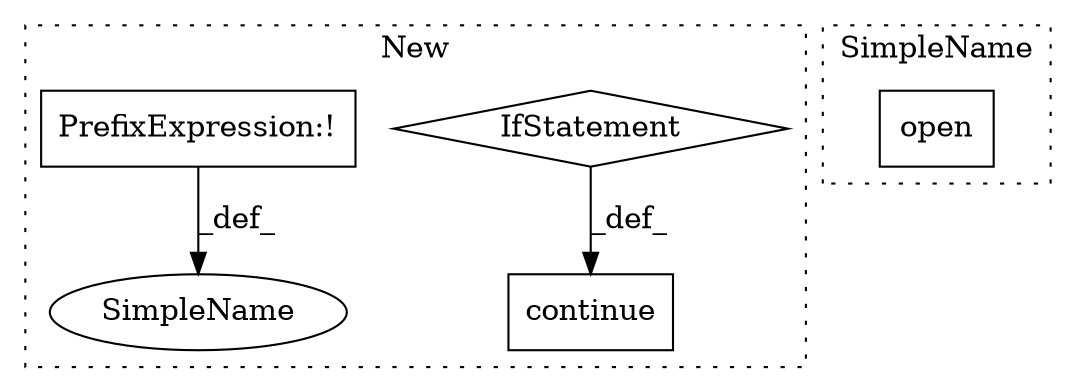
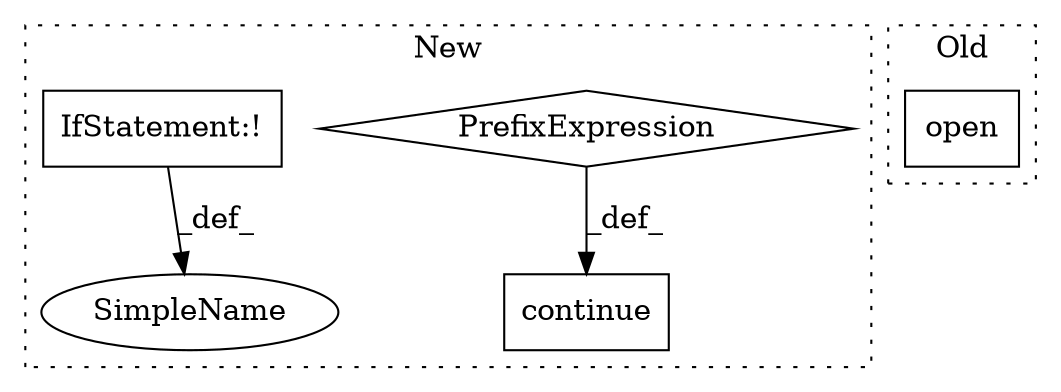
(937, 50) -> (962, 50)
(198, 129) -> (162, 129)
(591, 129) -> (587, 129)
